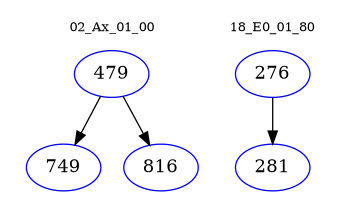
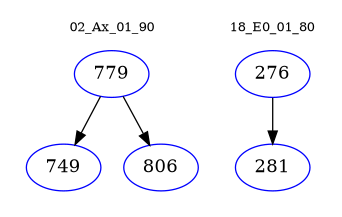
(112, 28) -> (112, 28)
(112, 74) -> (112, 74)
(161, 168) -> (161, 168)
